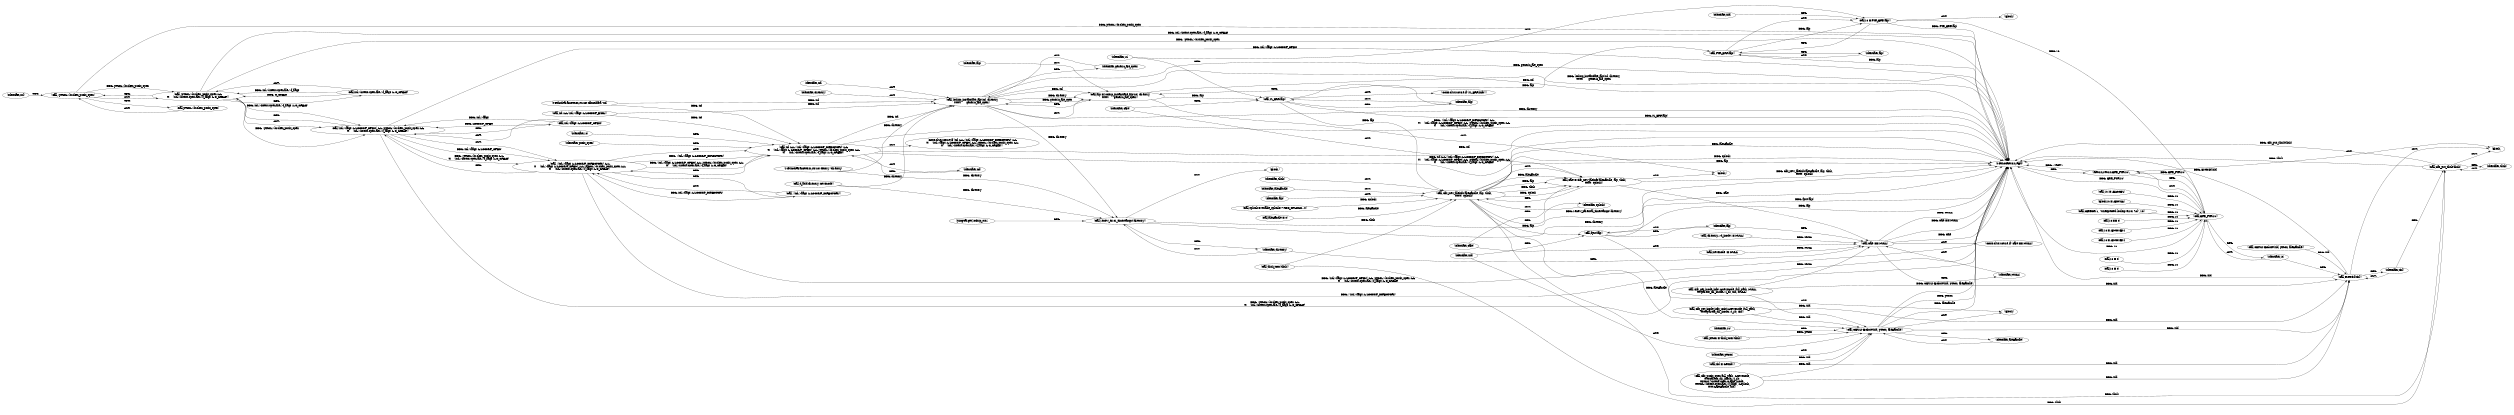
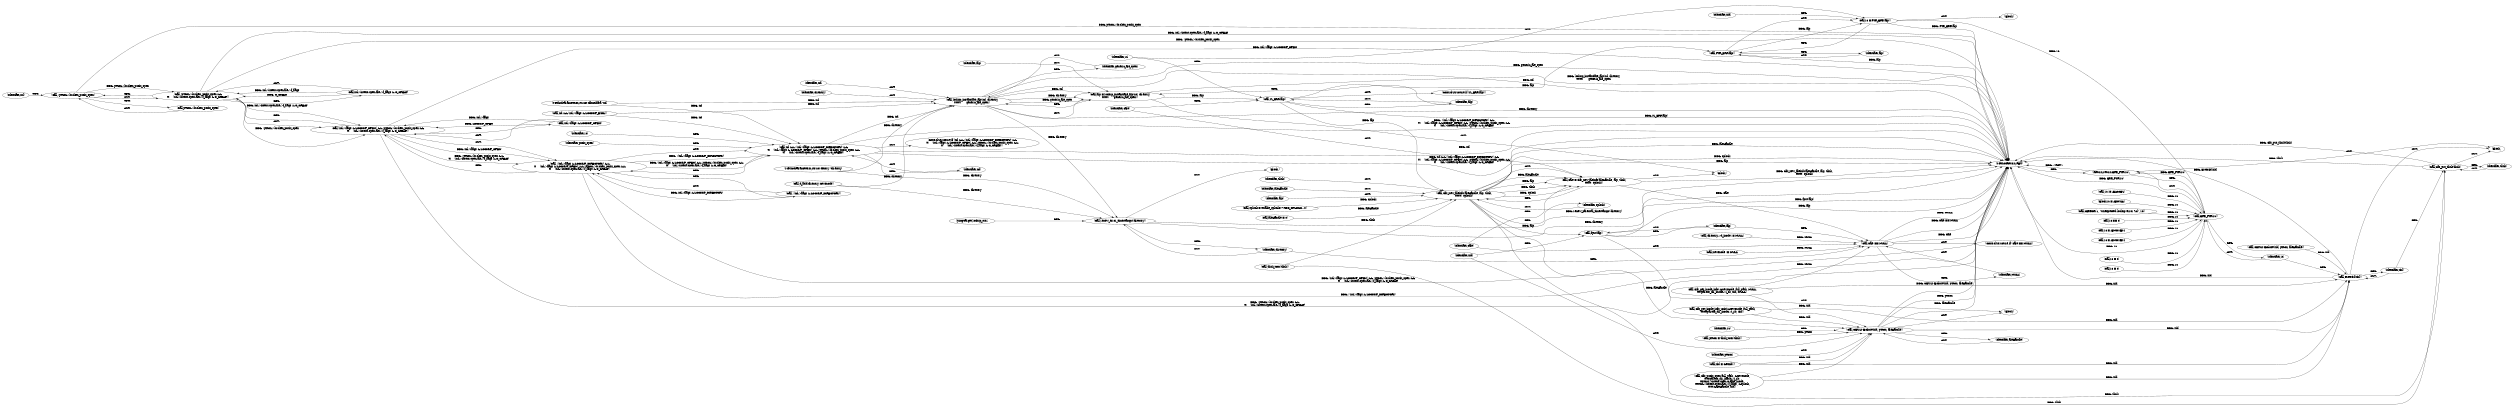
(1464, 93) -> (1464, 93)
